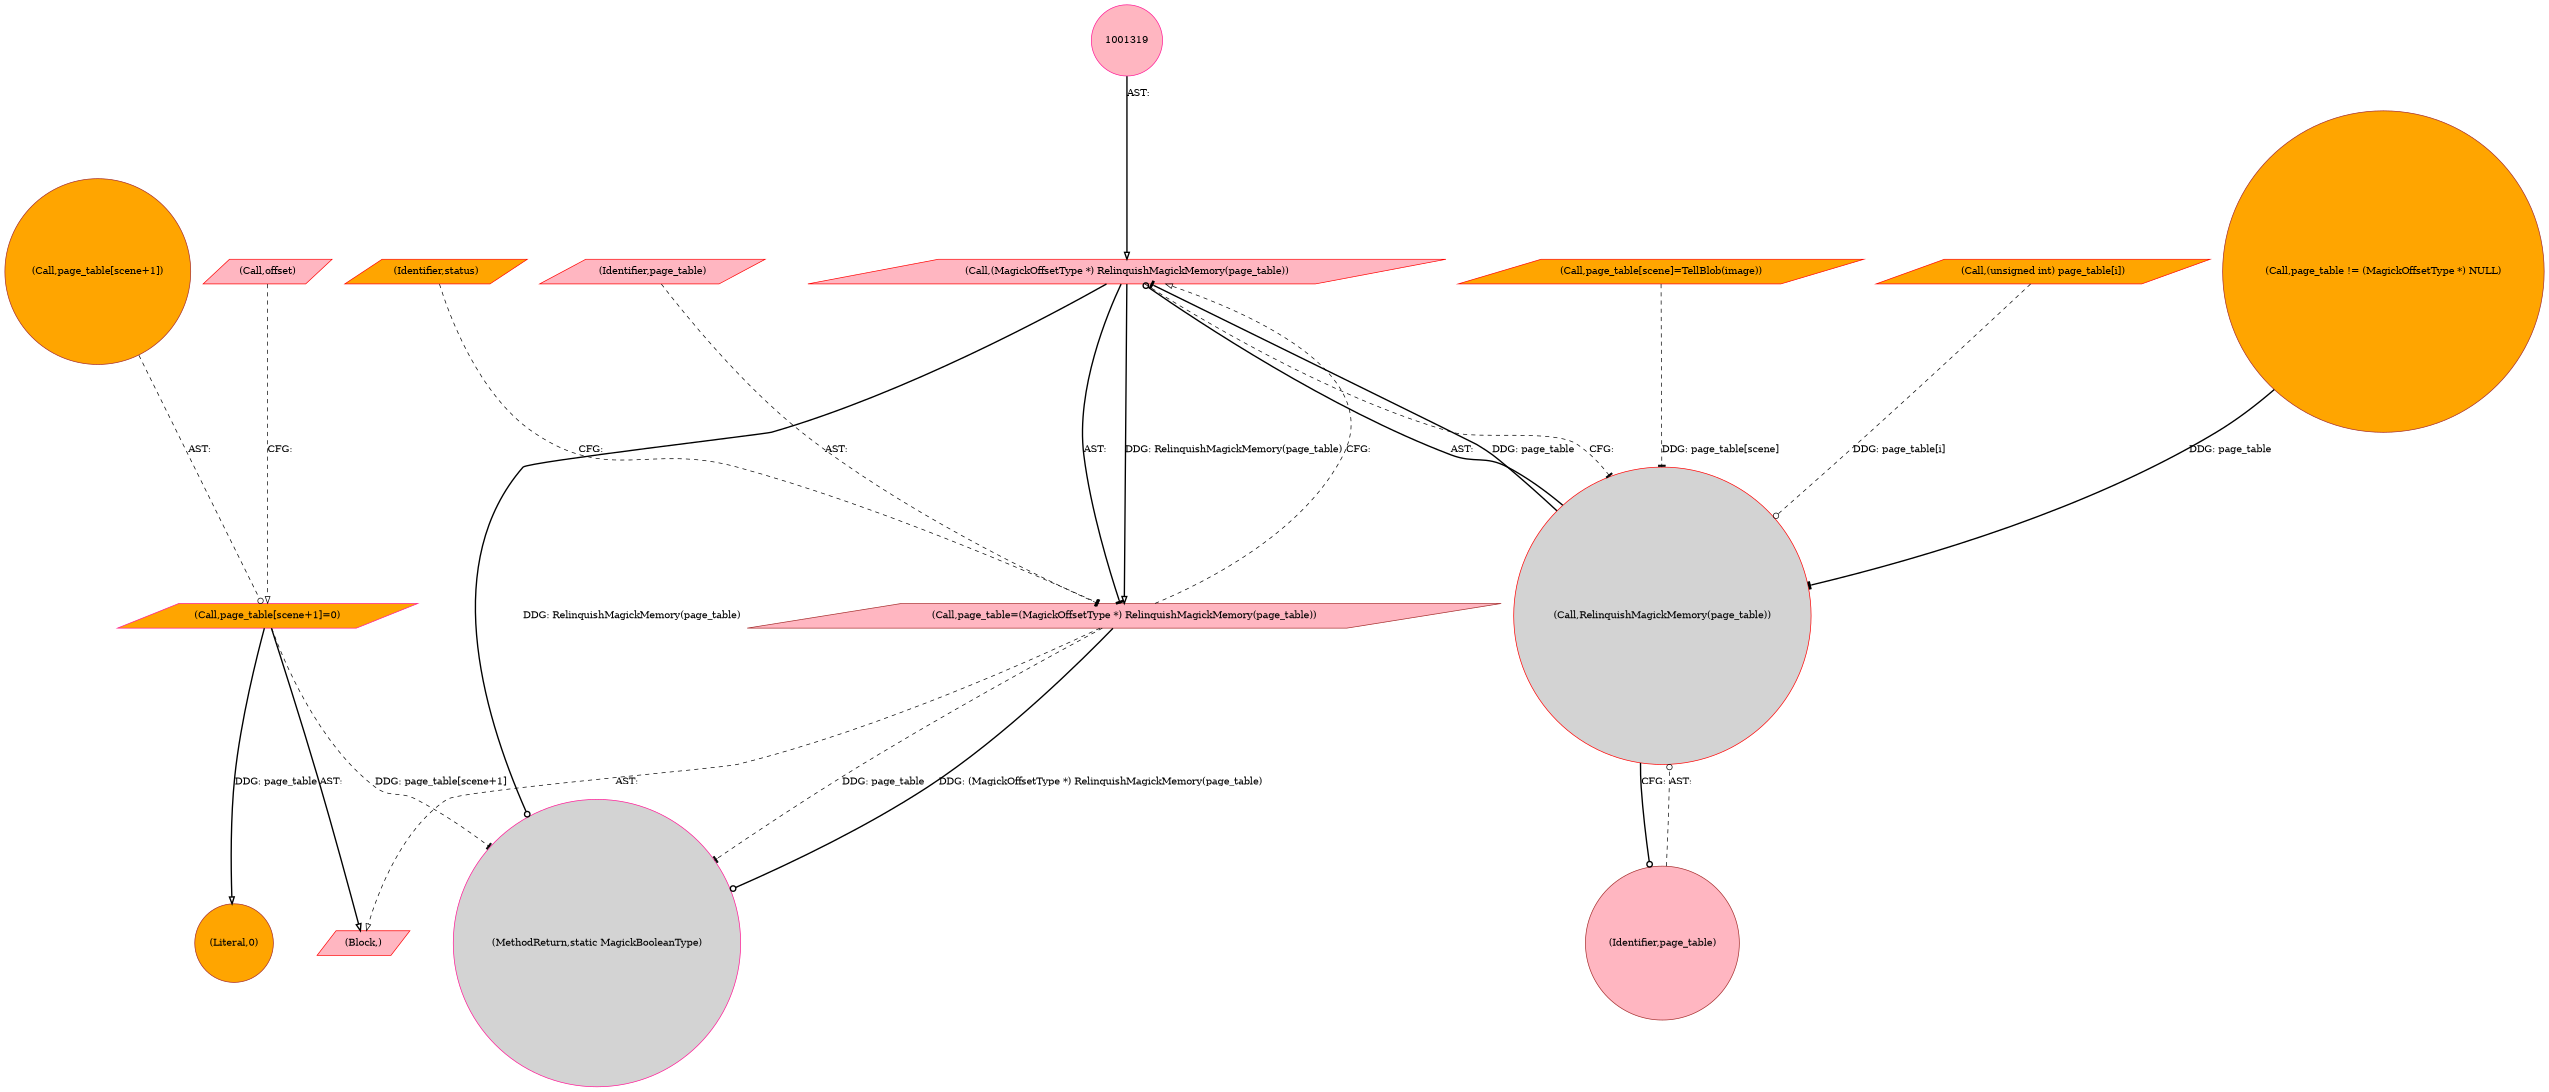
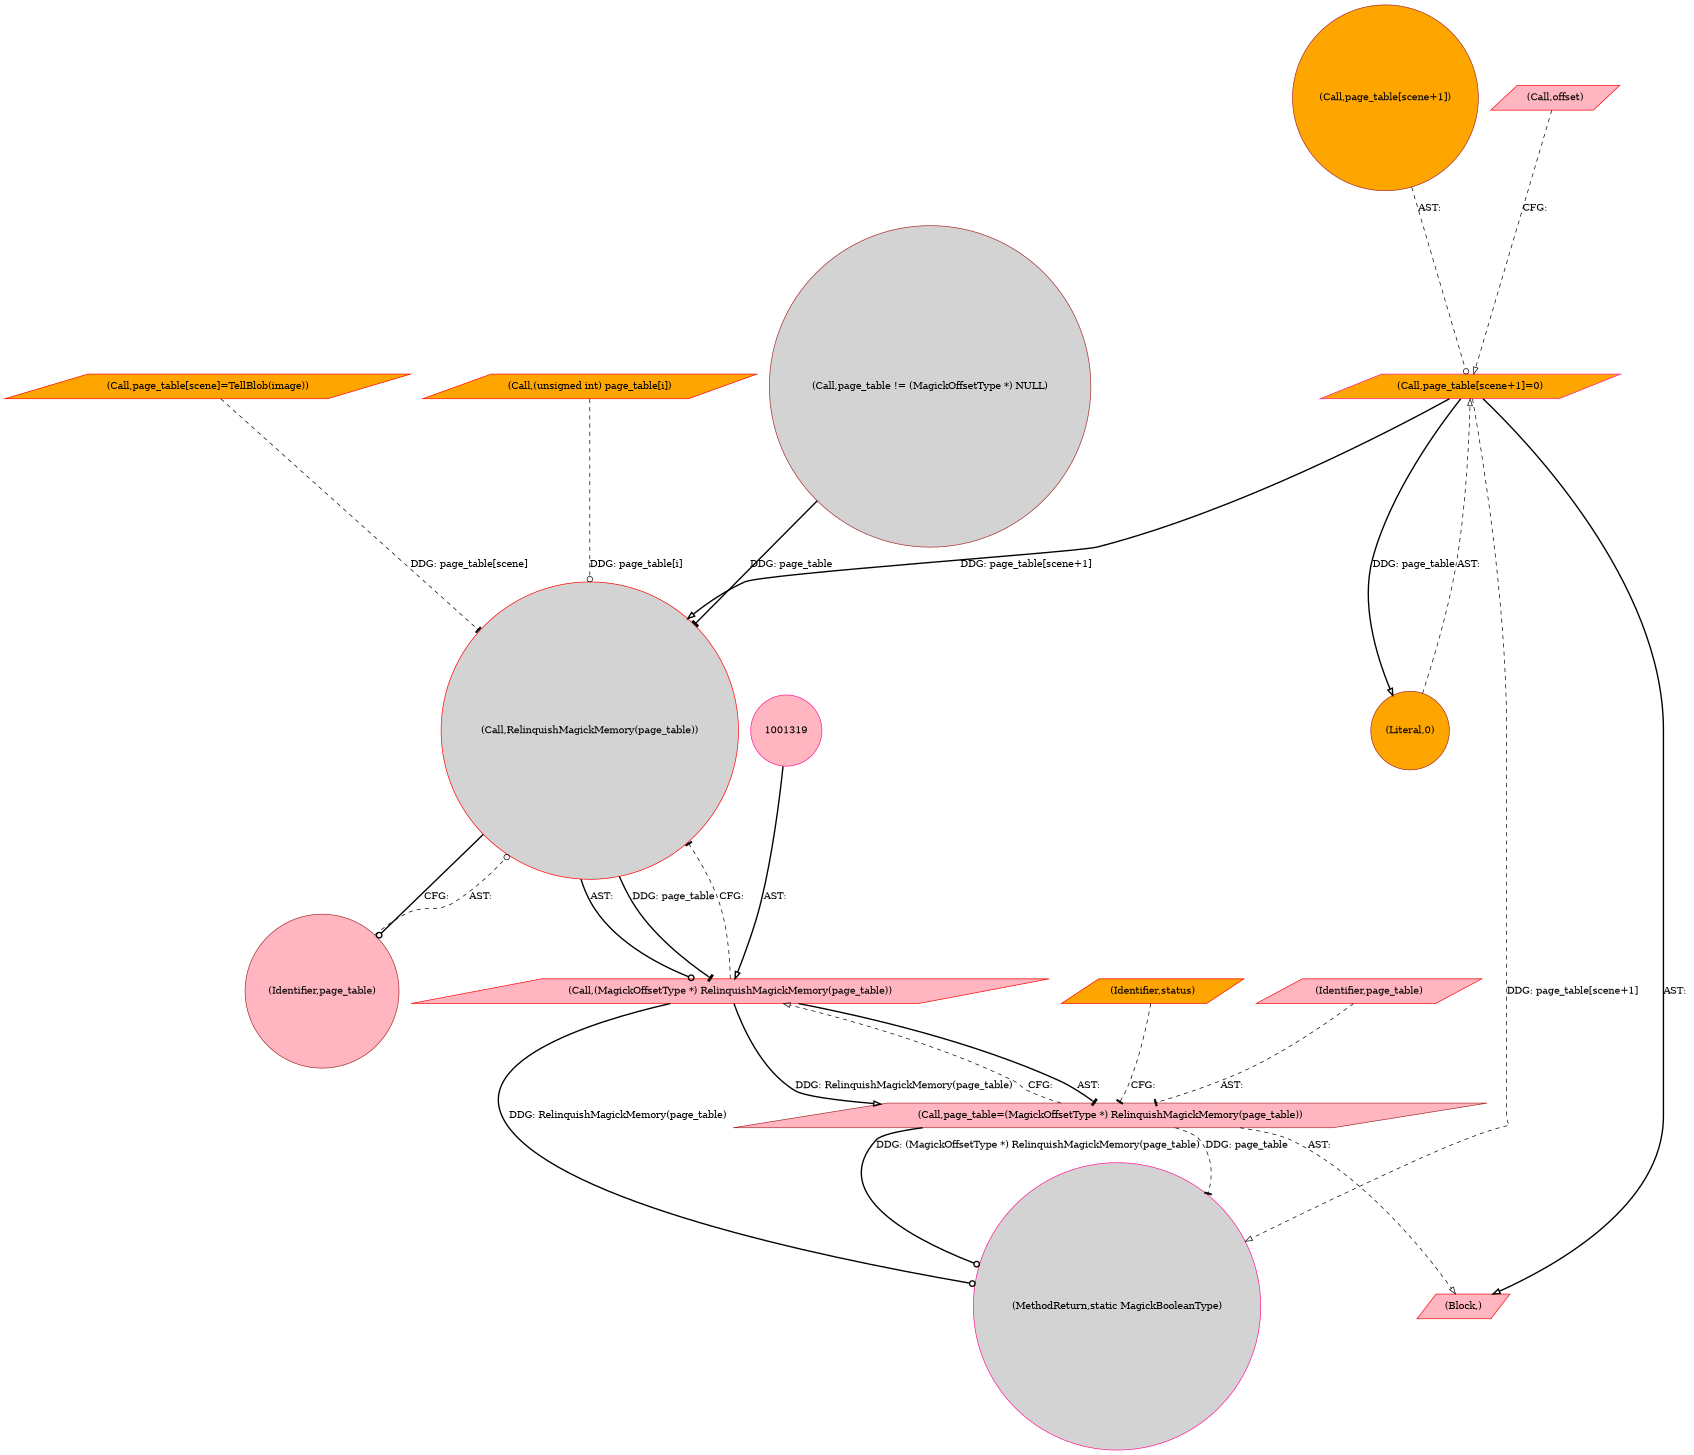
(2383, 272) -> (930, 386)
none -> (1081, 549)
none -> (1458, 552)
(351, 765) -> (1507, 902)
